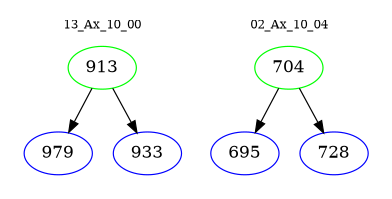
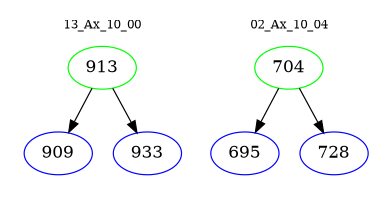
(58, 153) -> (58, 153)
